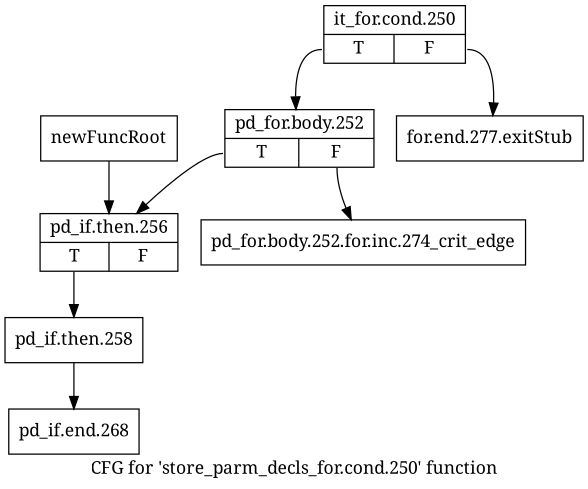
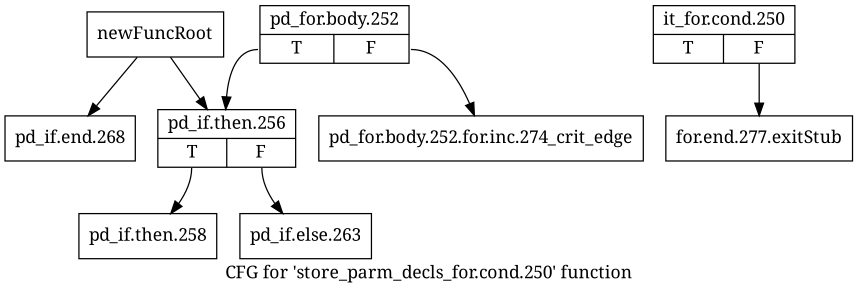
(300, 67) -> none
none -> (306, 236)
(74, 380) -> (117, 82)
